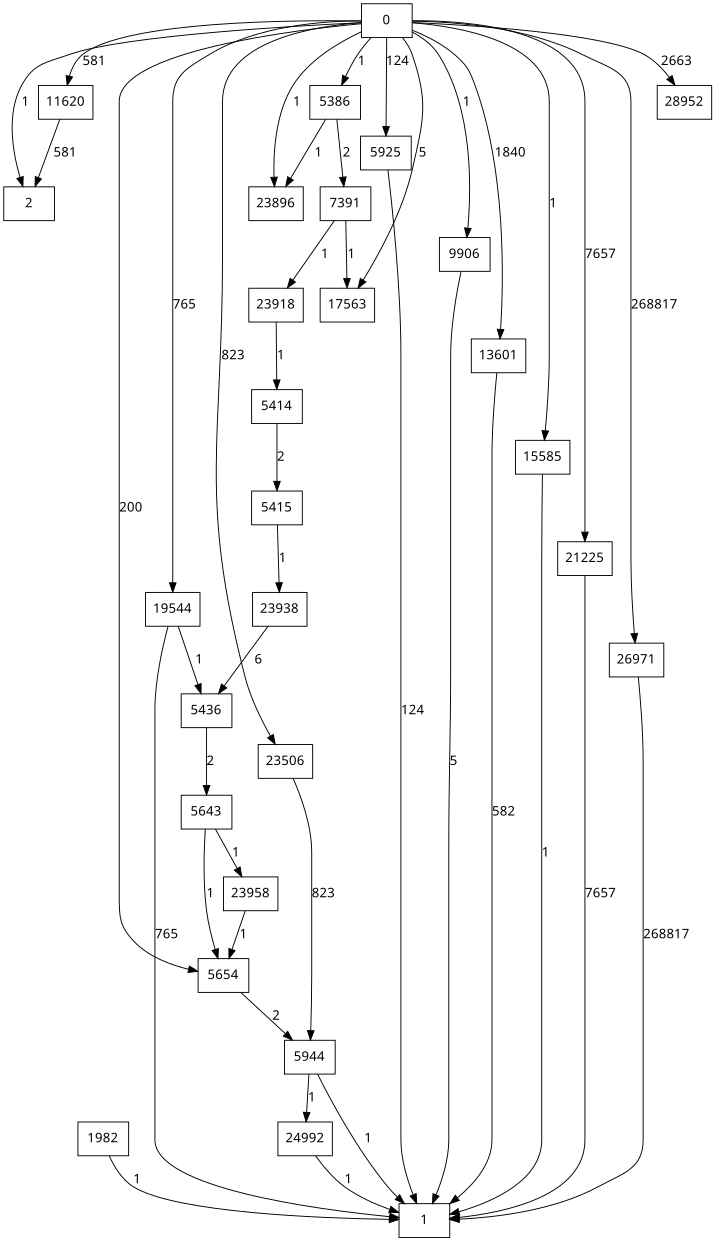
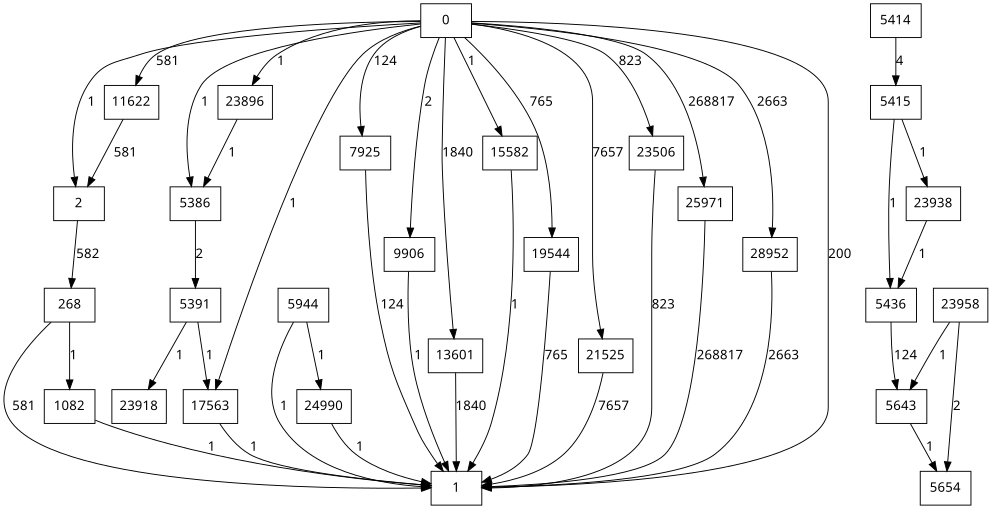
(66, 102) -> (132, 102)
(467, 102) -> (429, 102)
(308, 149) -> (223, 149)
(386, 153) -> (365, 153)
(423, 153) -> (294, 204)
(346, 204) -> (195, 305)
none -> (70, 305)
(276, 351) -> none
(119, 422) -> (828, 244)
(281, 457) -> (900, 61)
(543, 457) -> (510, 153)
none -> (702, 461)
none -> (313, 472)
(585, 559) -> (606, 356)
(188, 655) -> (889, 199)
(259, 660) -> (923, 254)
(637, 660) -> (705, 204)
(211, 761) -> (906, 356)
(454, 761) -> (418, 356)
(504, 812) -> (471, 407)
(226, 849) -> (932, 351)
(312, 903) -> (652, 387)
(244, 935) -> (957, 407)
(263, 1013) -> none
(103, 1139) -> (70, 407)
(305, 1139) -> (324, 407)
